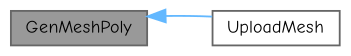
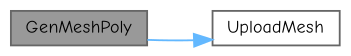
(189, 16) -> (171, 40)
